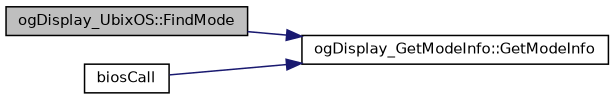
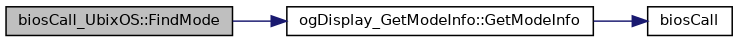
(127, 21) -> (119, 21)
(228, 70) -> (613, 21)
